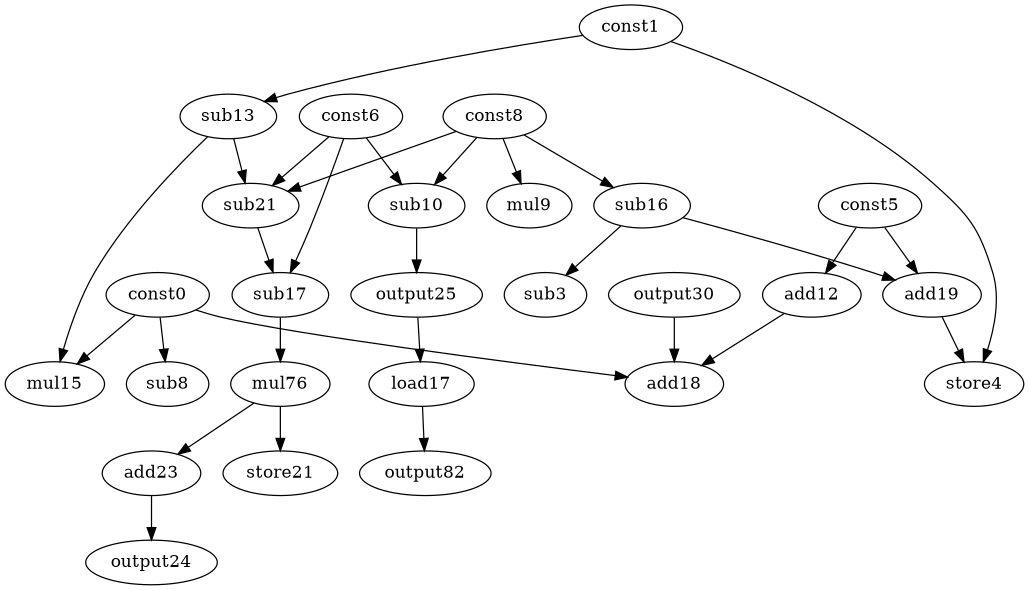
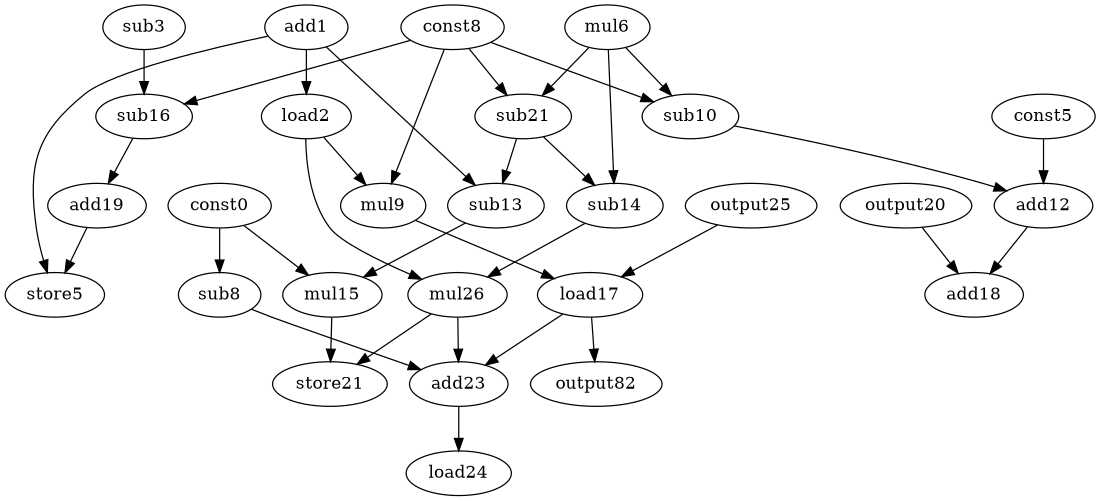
(631, 27) -> (306, 27)
none -> (306, 116)
(351, 116) -> (607, 27)
(238, 155) -> (512, 155)
(417, 244) -> (865, 154)
(897, 245) -> none
(598, 246) -> (144, 59)
none -> (479, 247)
(280, 295) -> (615, 206)
(674, 295) -> (906, 206)
none -> (331, 330)
none -> (322, 335)
none -> (529, 336)
(405, 348) -> none
(280, 384) -> (458, 295)
(974, 384) -> (55, 295)
(152, 562) -> (459, 473)
